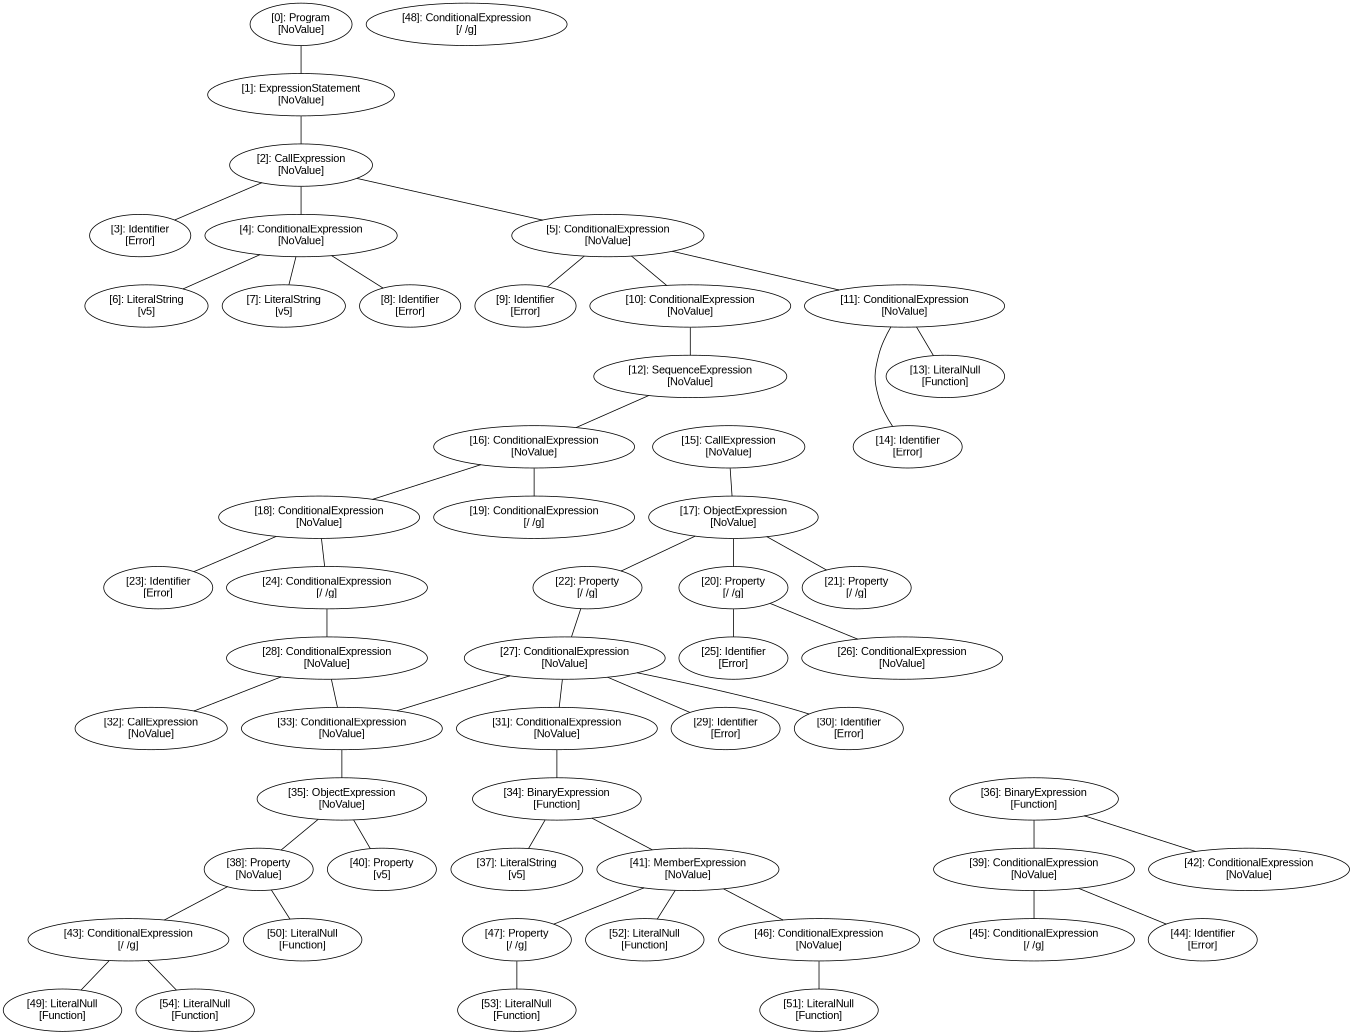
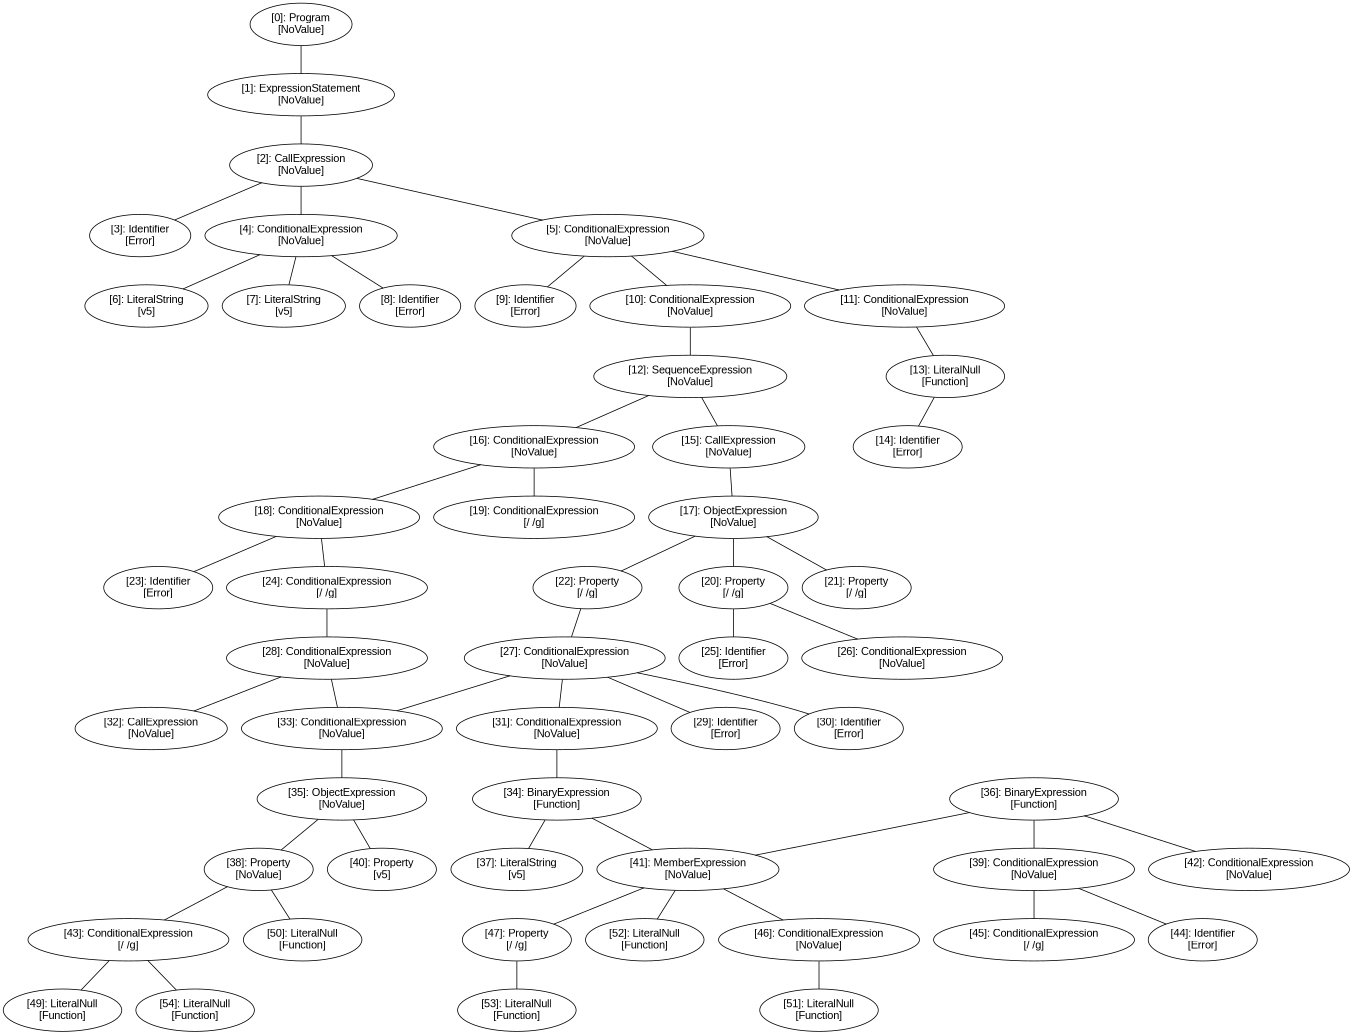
(467, 24) -> none
(875, 377) -> (926, 412)
none -> (710, 412)
none -> (862, 834)
